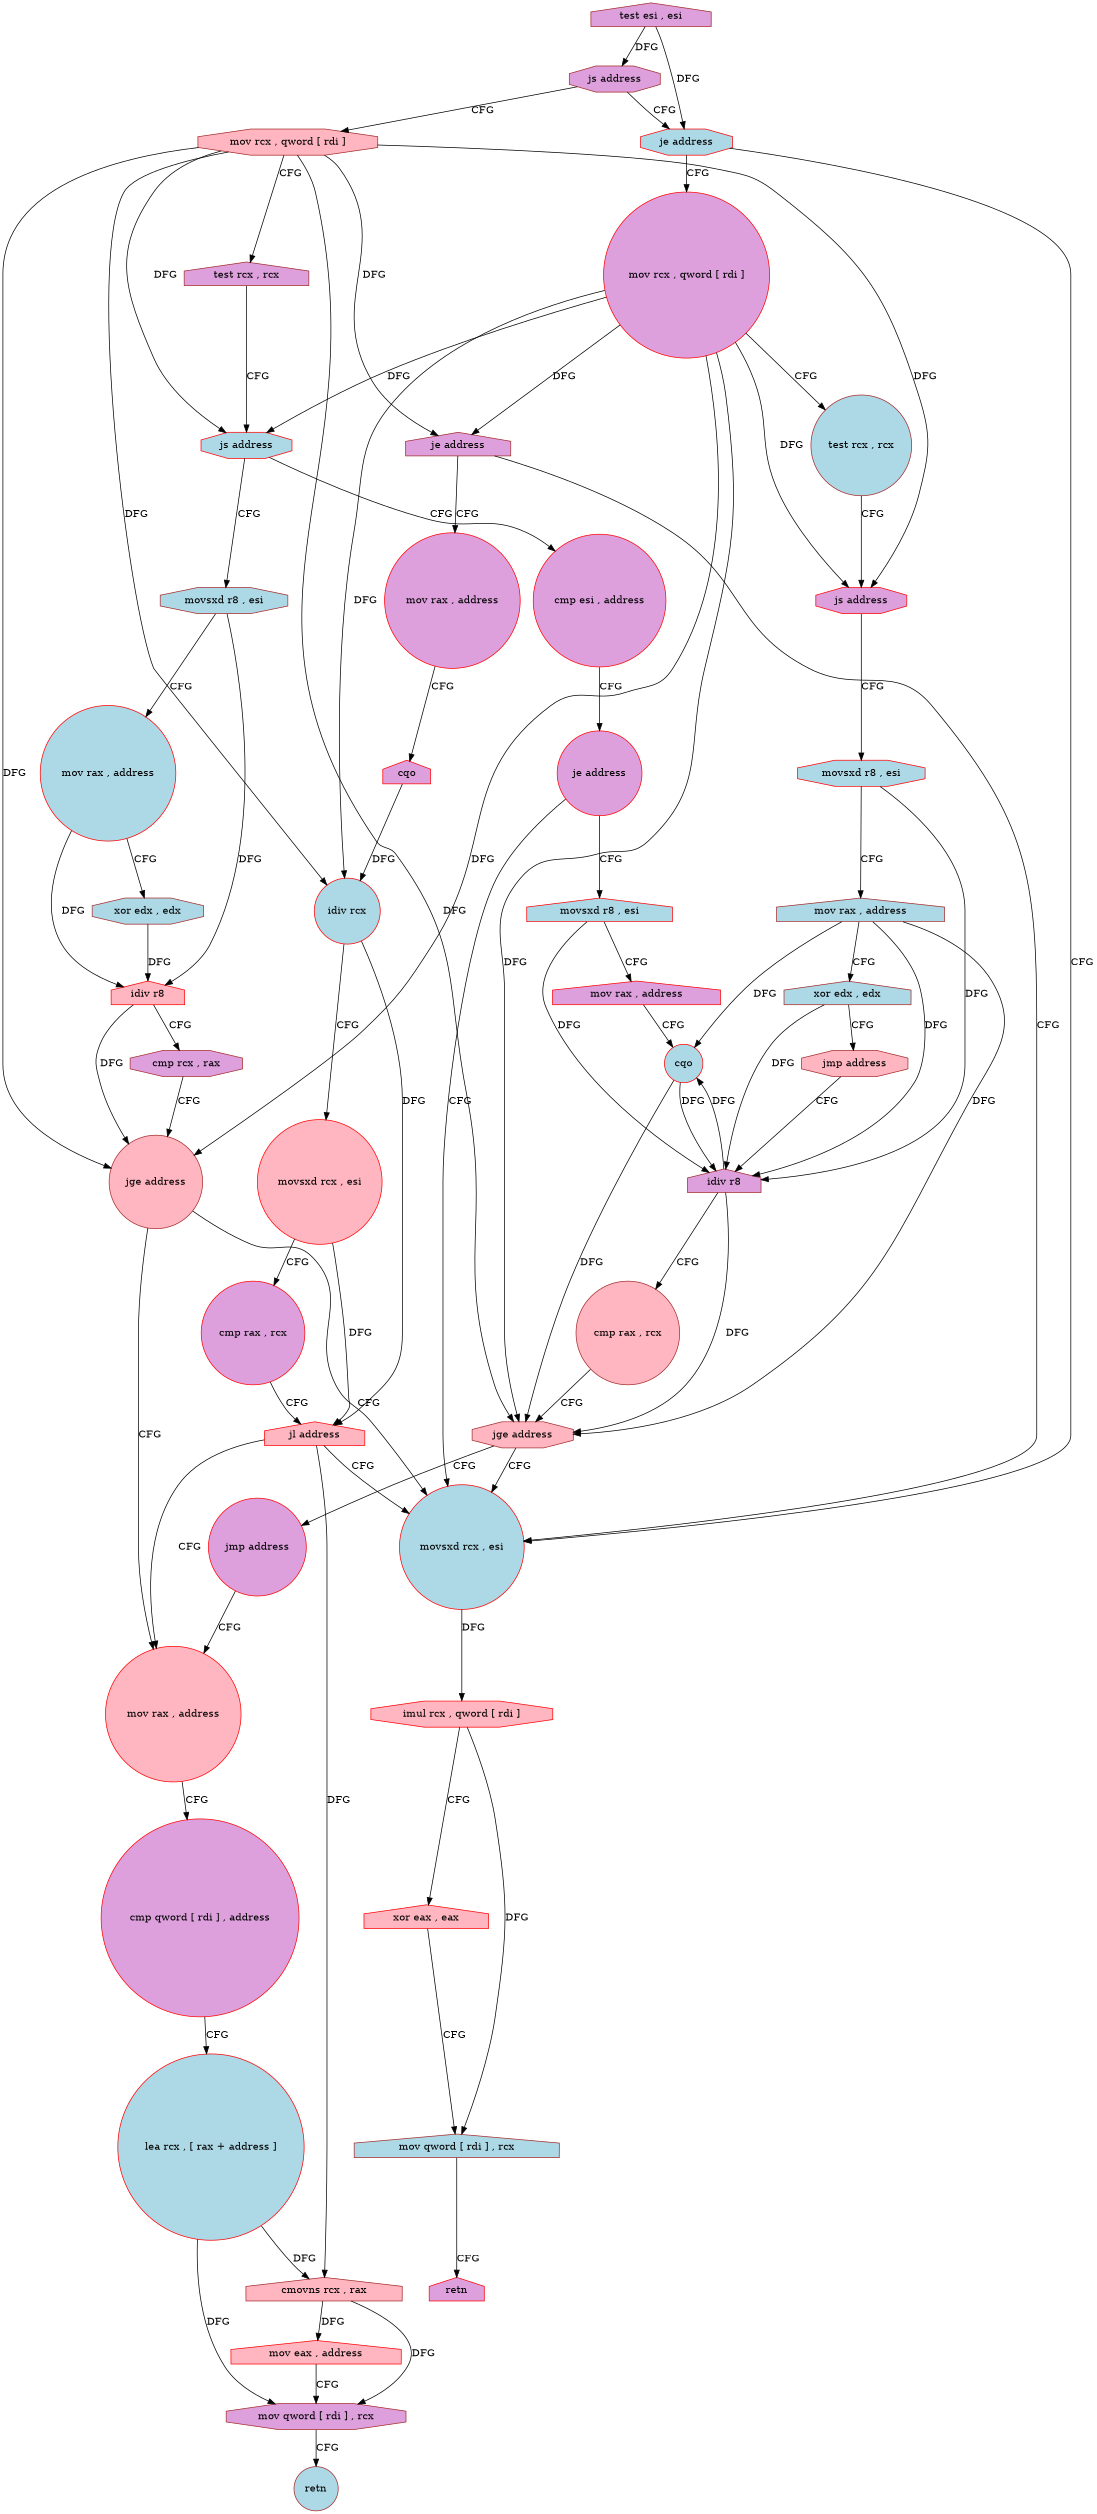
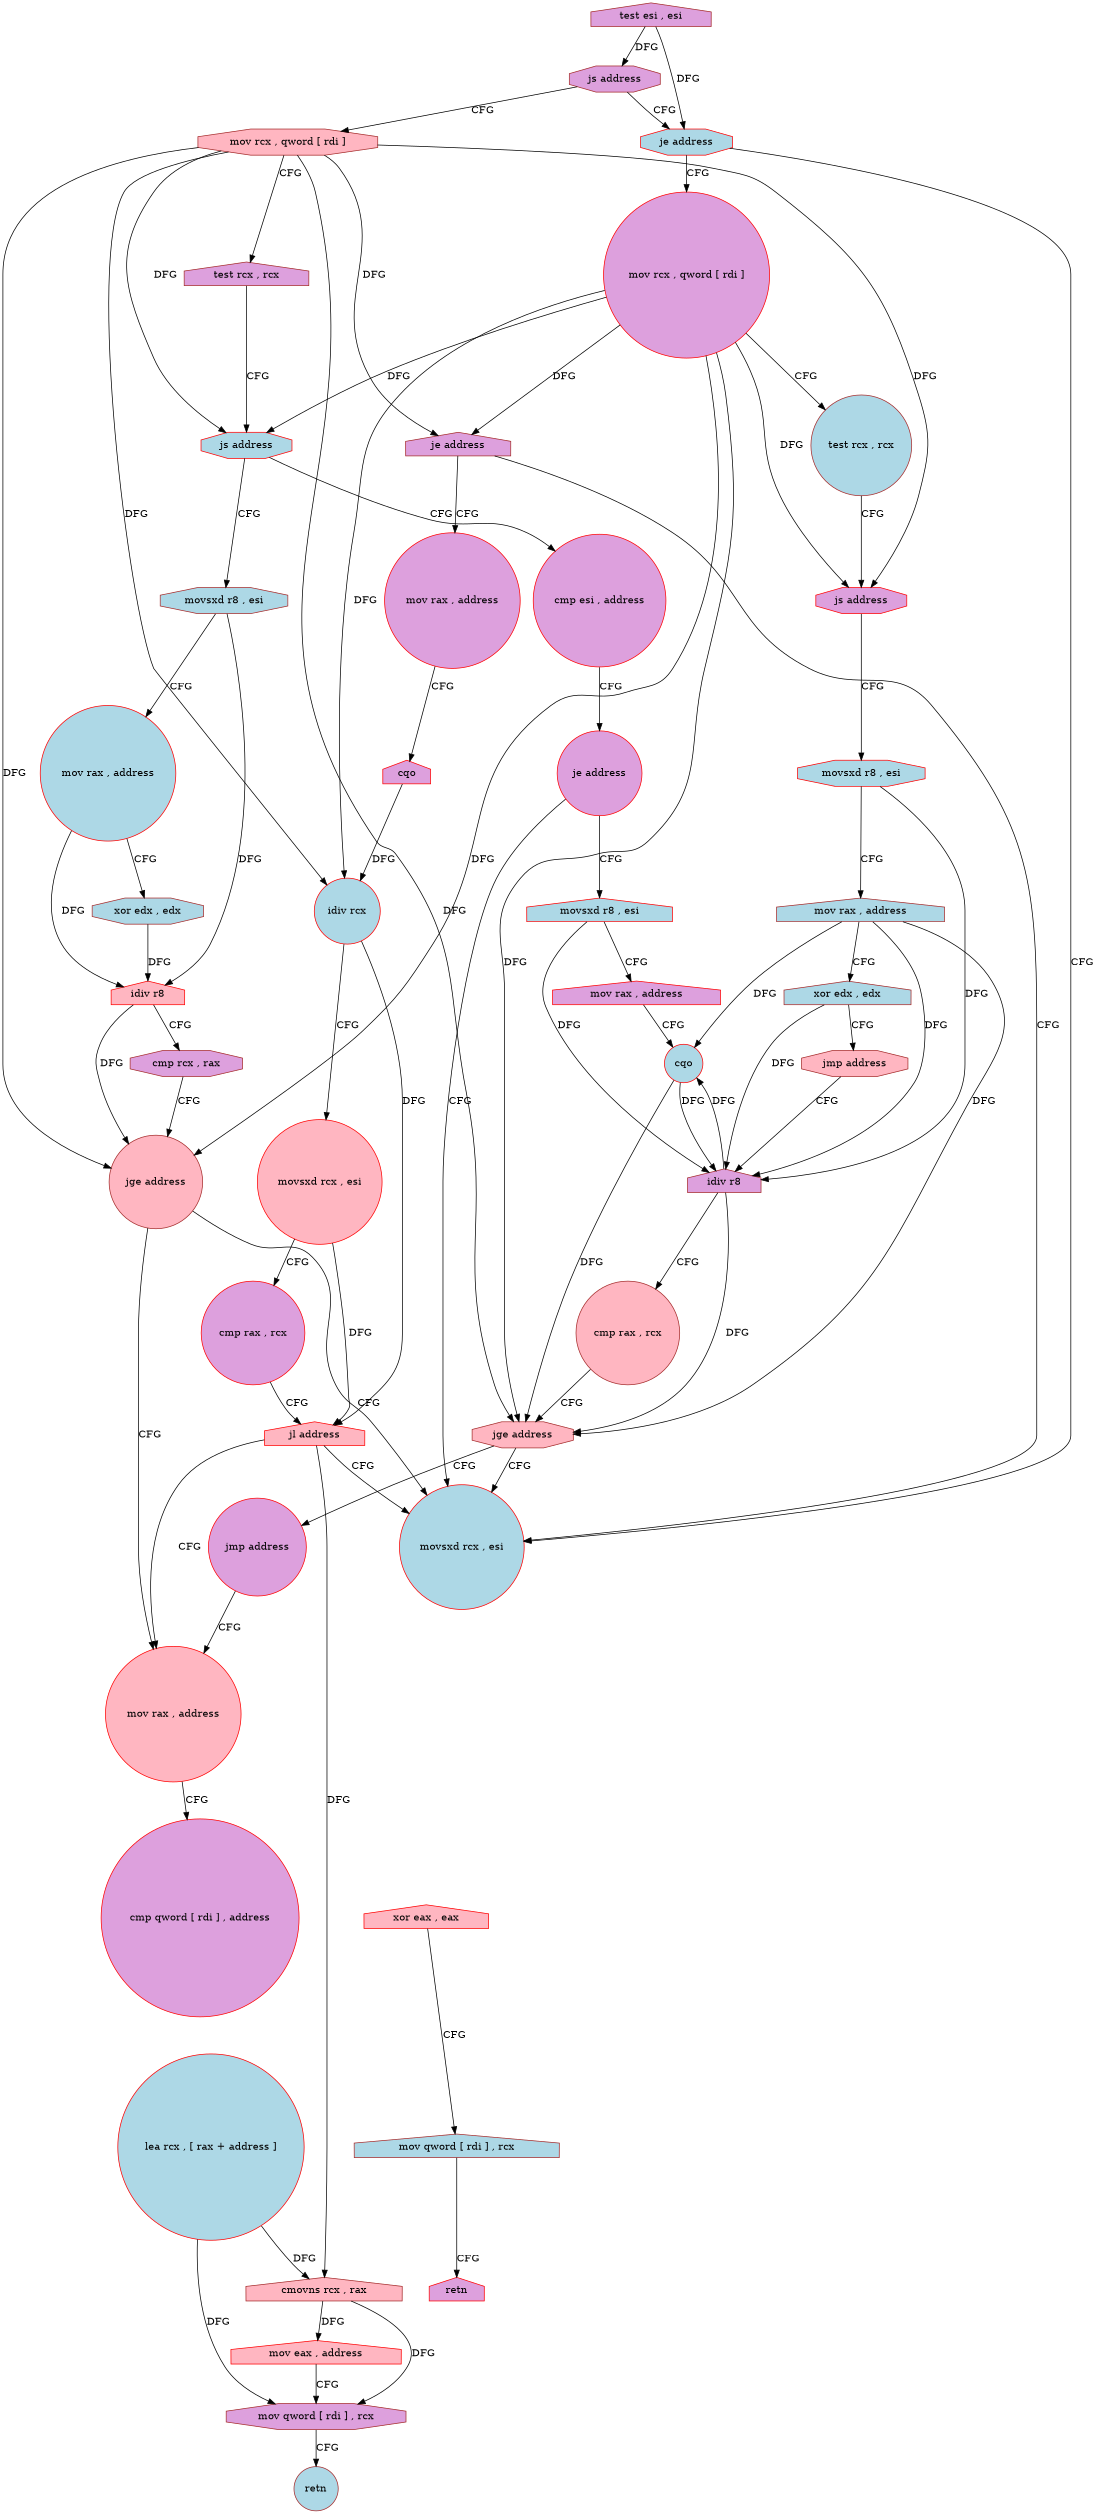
(462, 1714) -> none
(205, 2032) -> none
